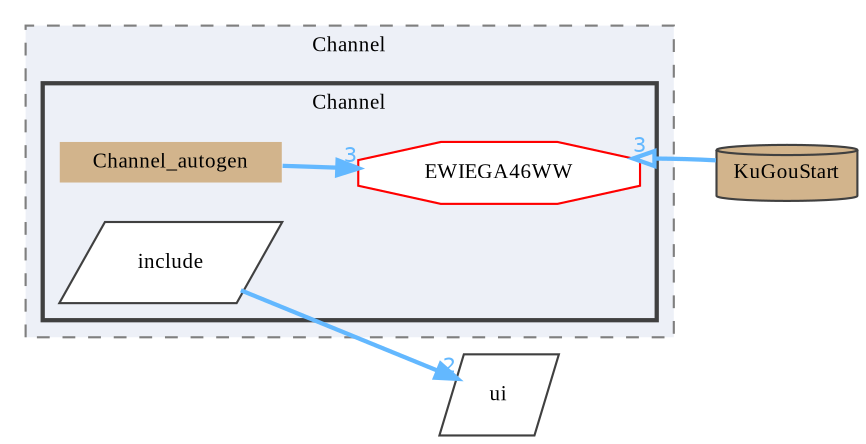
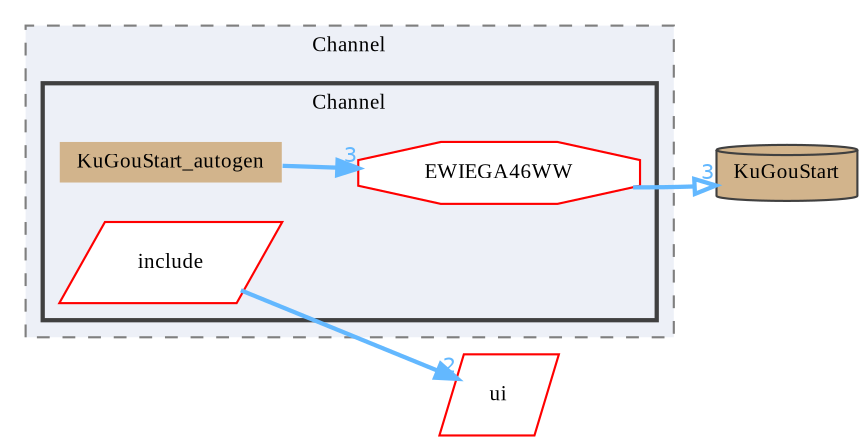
(687, 159) -> (664, 187)
(171, 162) -> (171, 162)
(171, 263) -> (171, 263)
(499, 395) -> (499, 395)
